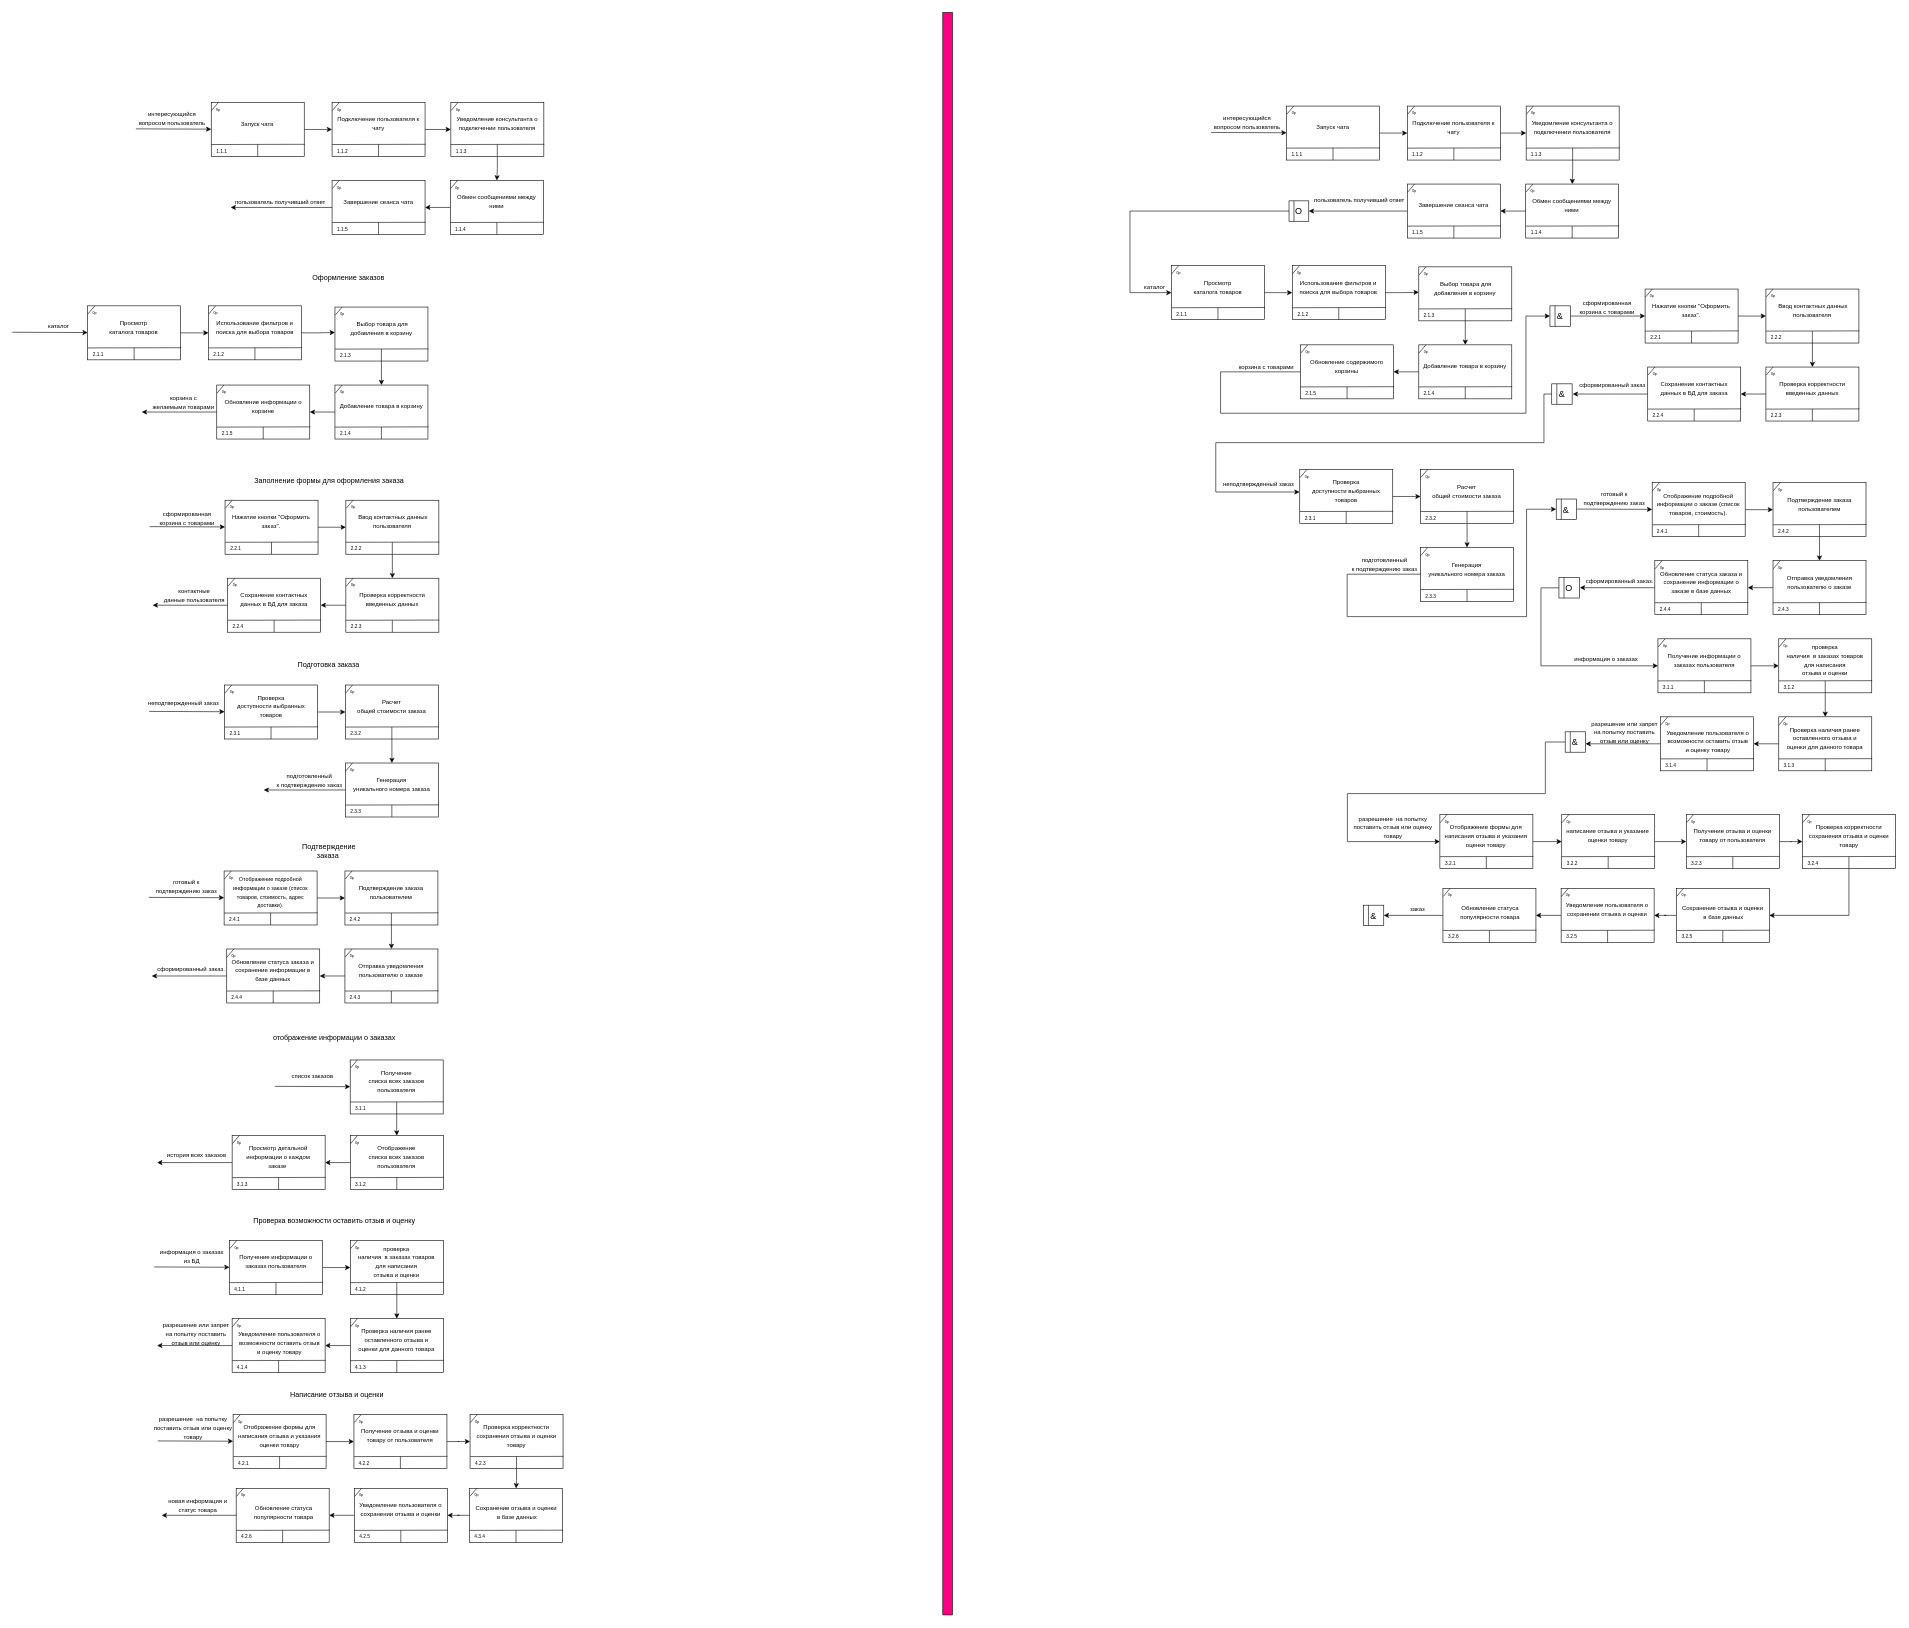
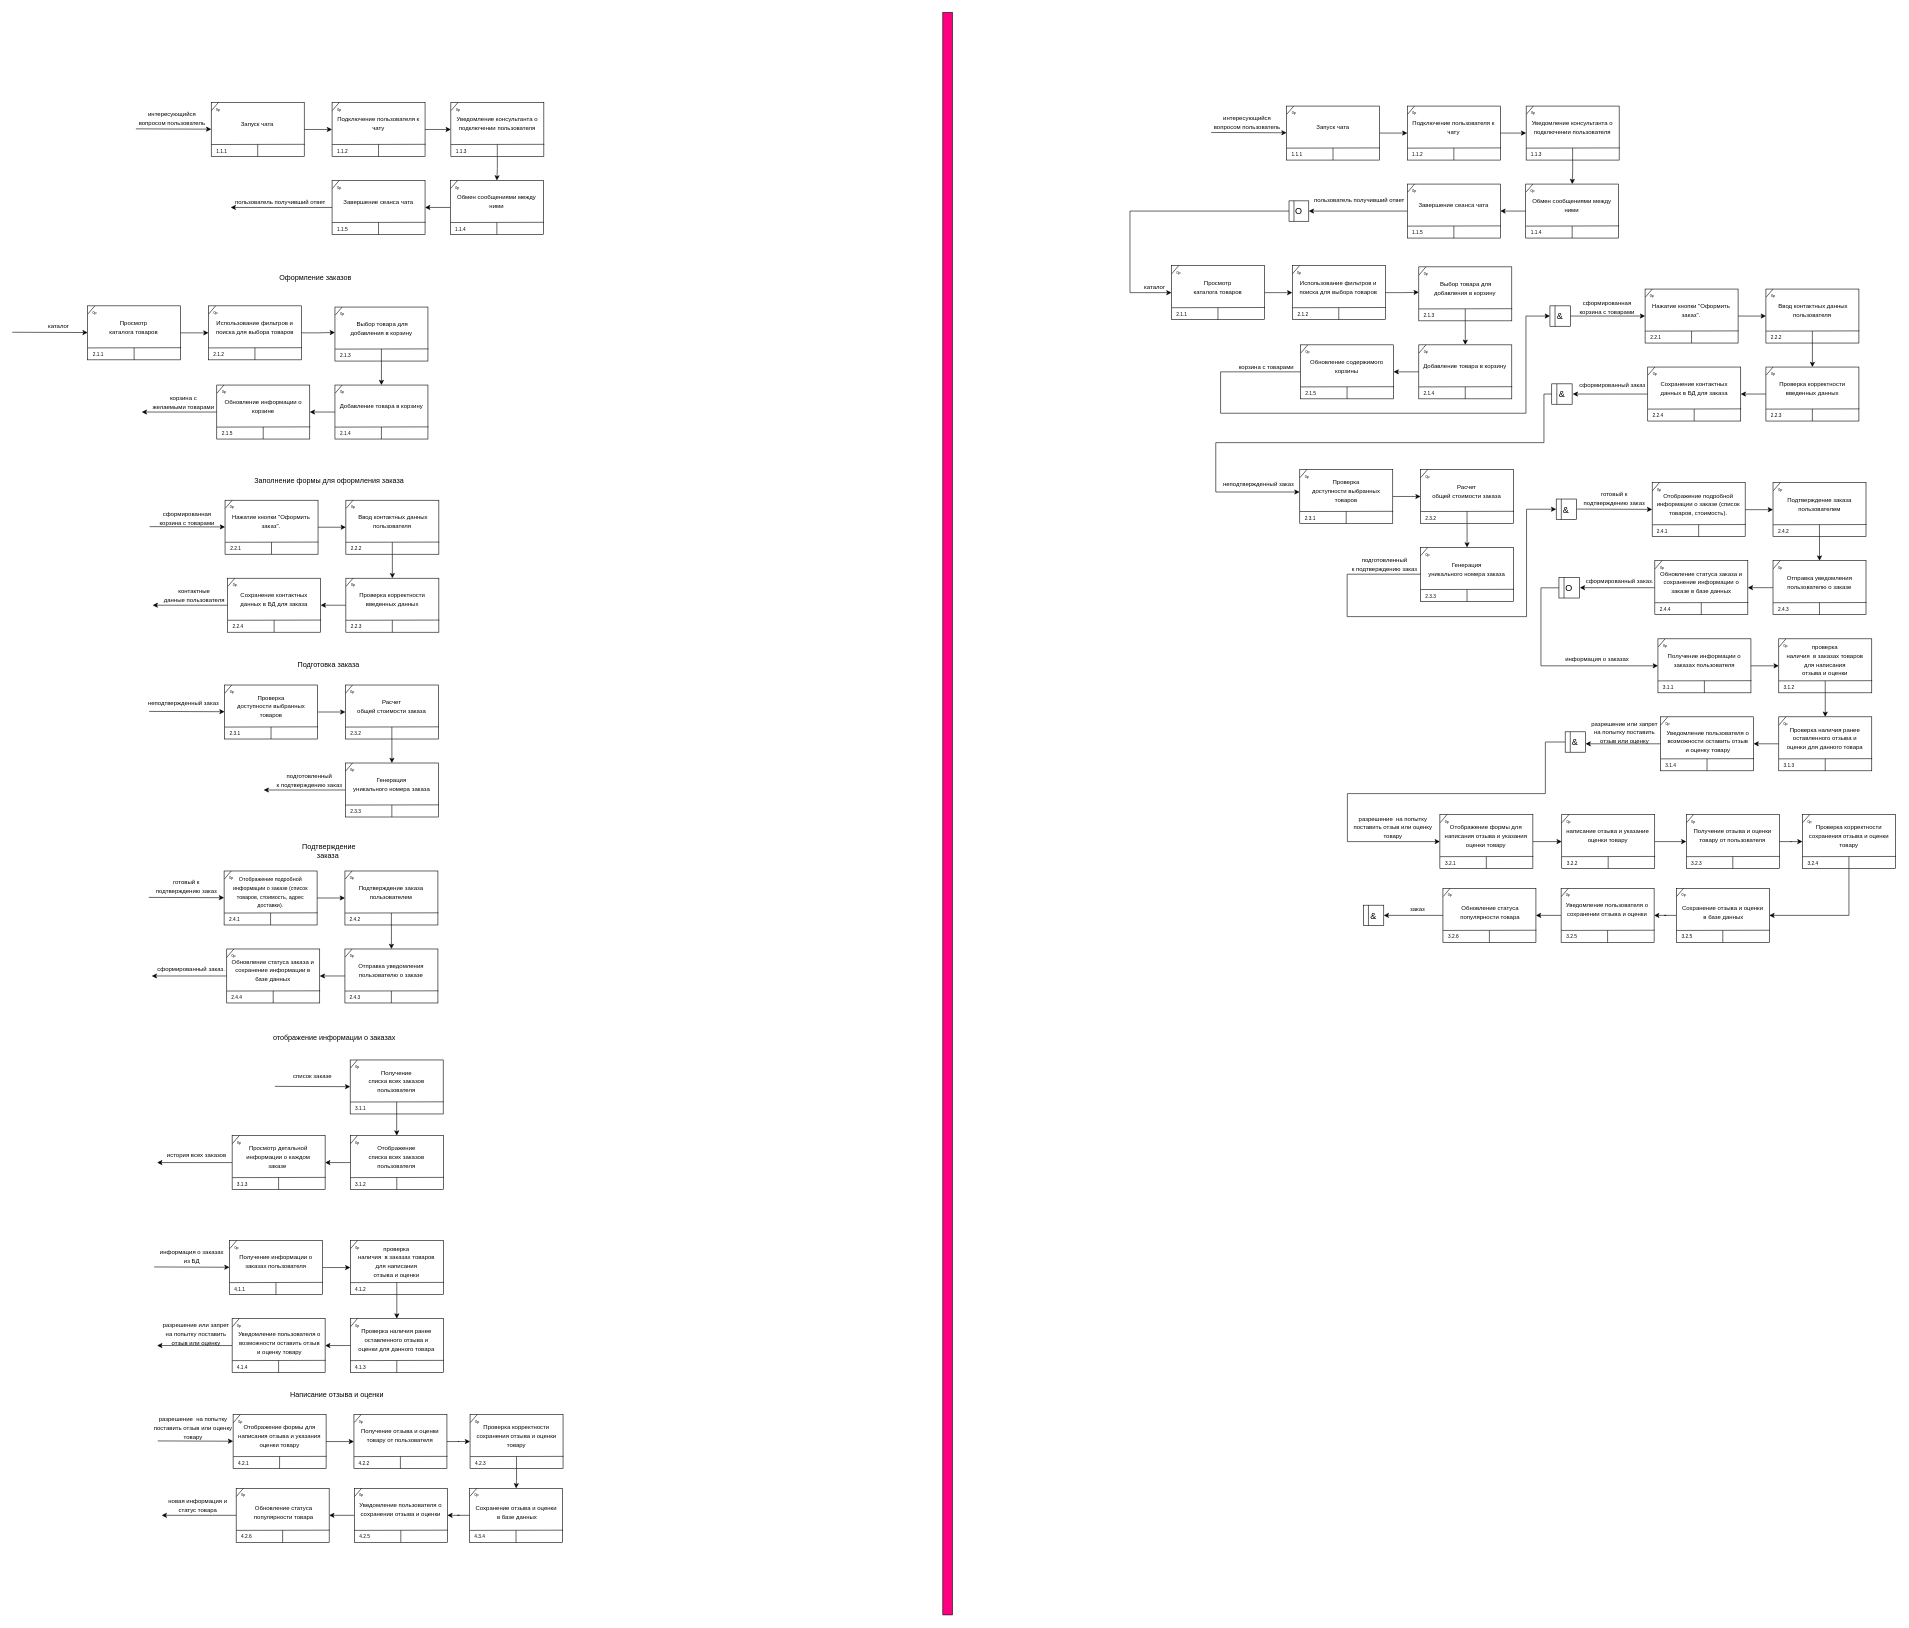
(348, 278) -> (315, 278)
(1607, 658) -> (1598, 658)
(313, 1076) -> (313, 1076)
(335, 1221) -> none
